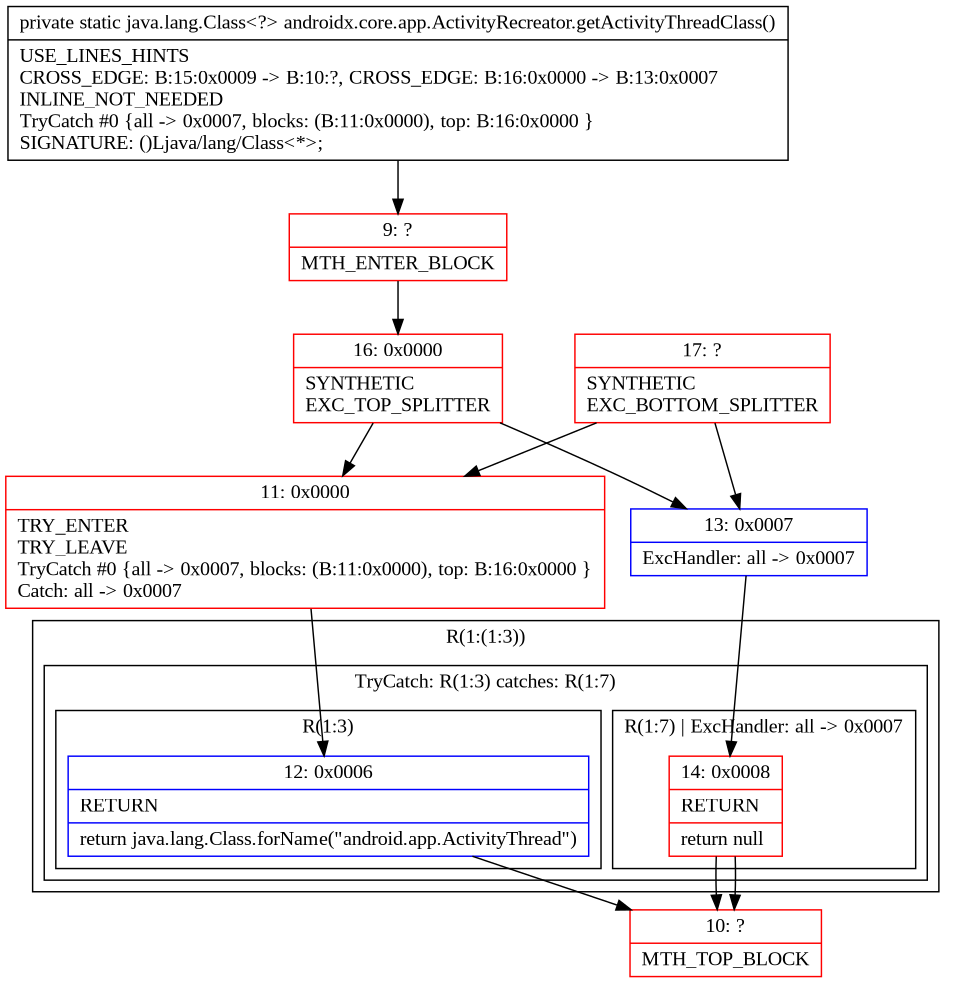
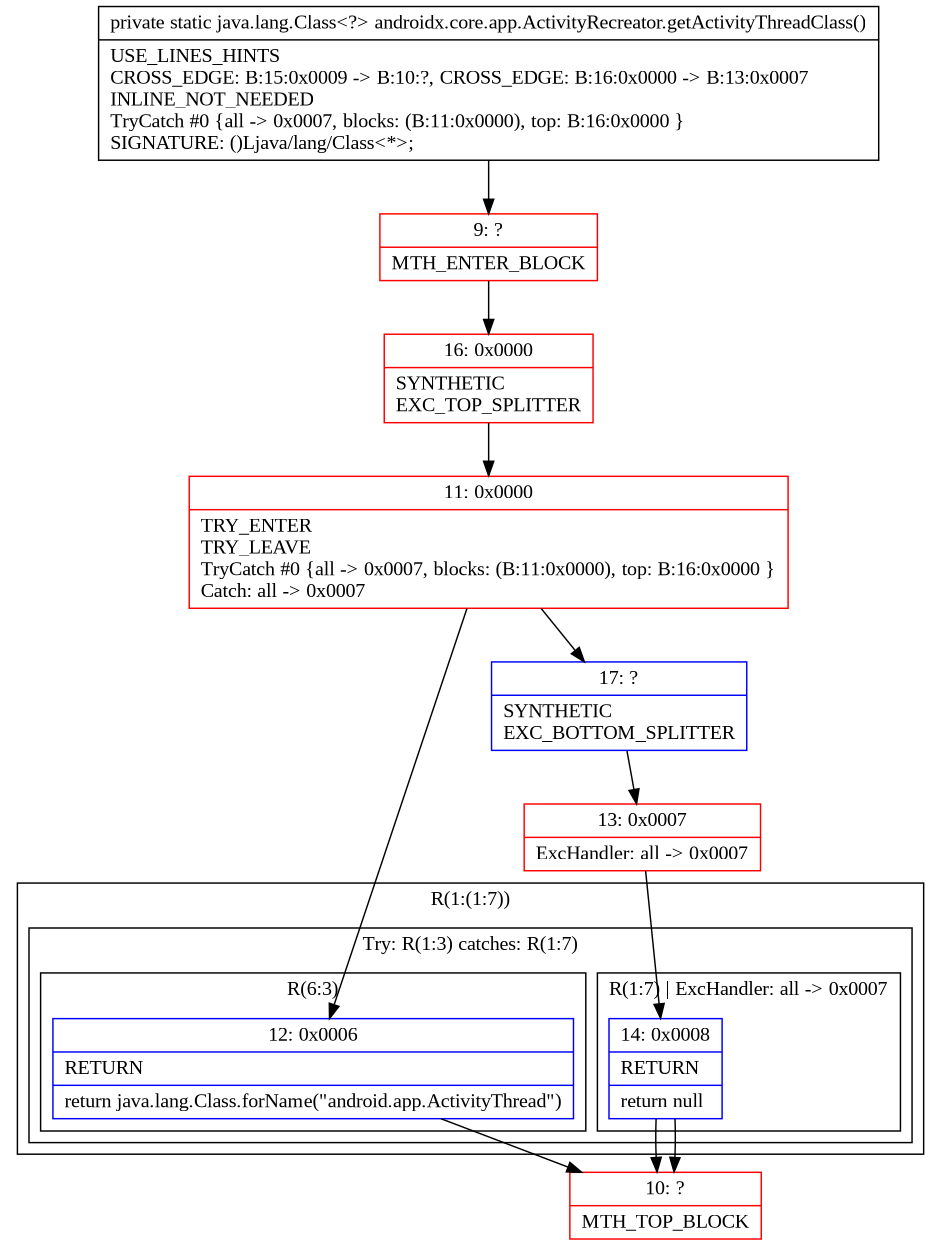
(703, 378) -> (619, 706)
(534, 448) -> (558, 629)
(587, 461) -> none
(749, 542) -> (642, 837)
(486, 637) -> (471, 900)
(486, 682) -> (471, 945)
(328, 727) -> (313, 990)
(726, 806) -> (666, 1069)
